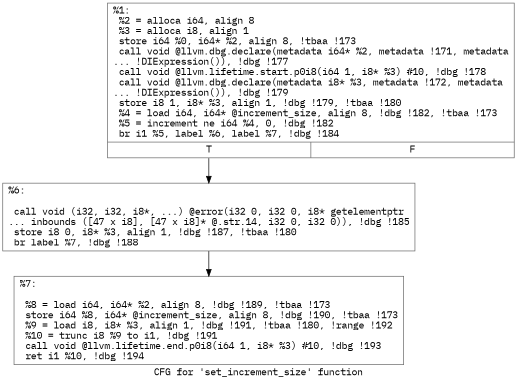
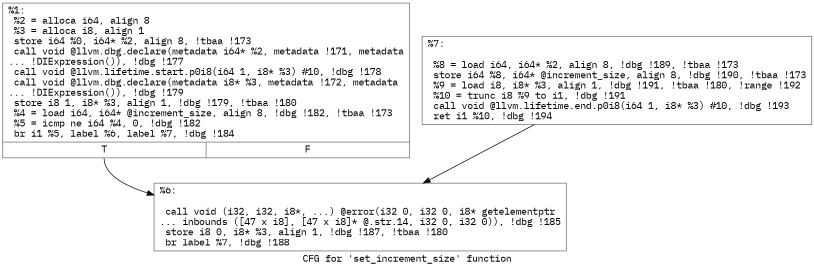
(223, 124) -> (104, 124)
(209, 260) -> (482, 152)
